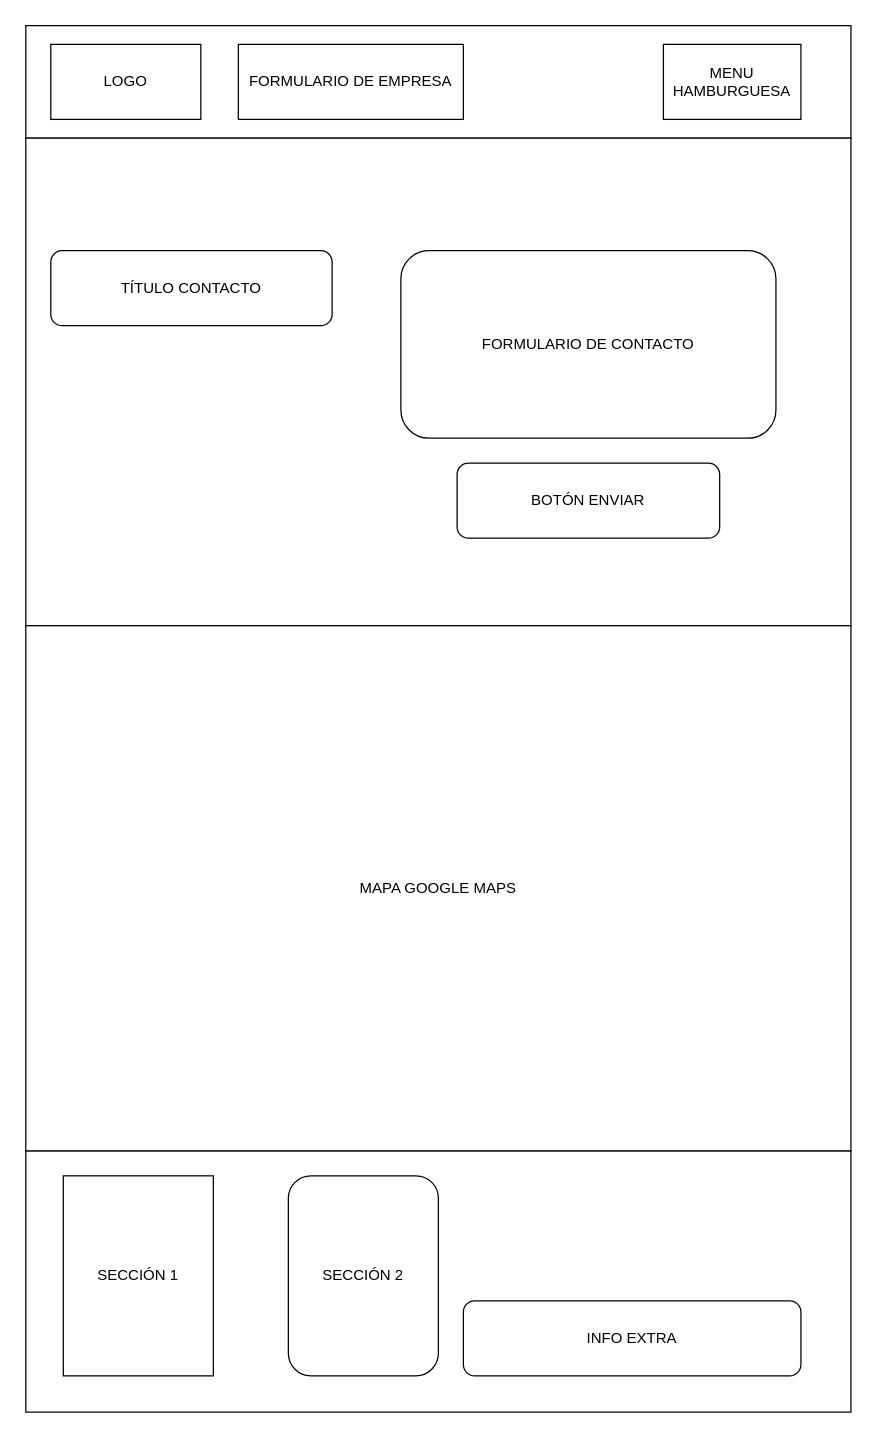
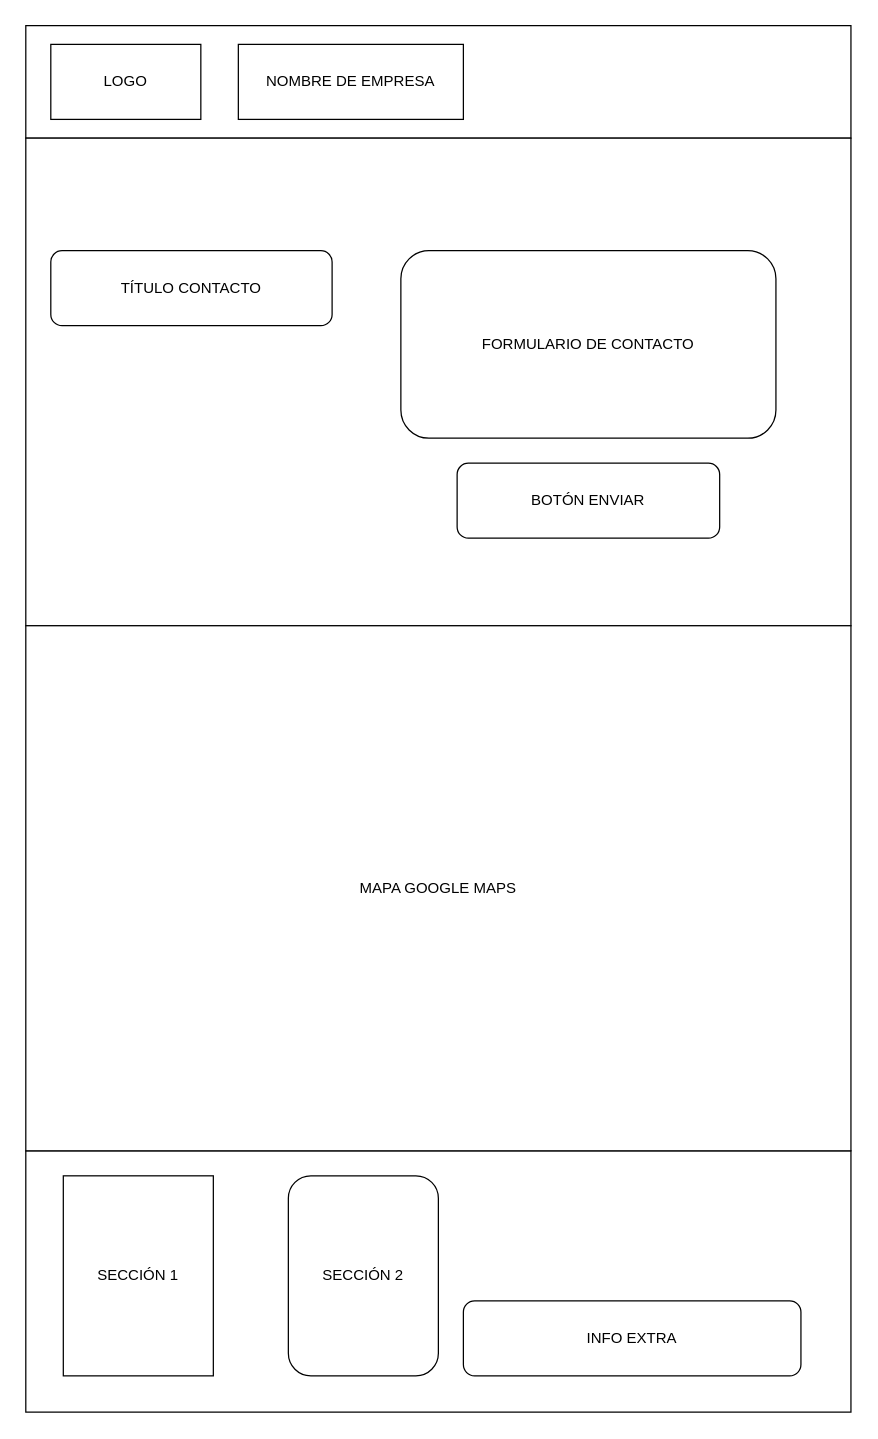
(351, 82) -> (351, 82)
(732, 82) -> none
